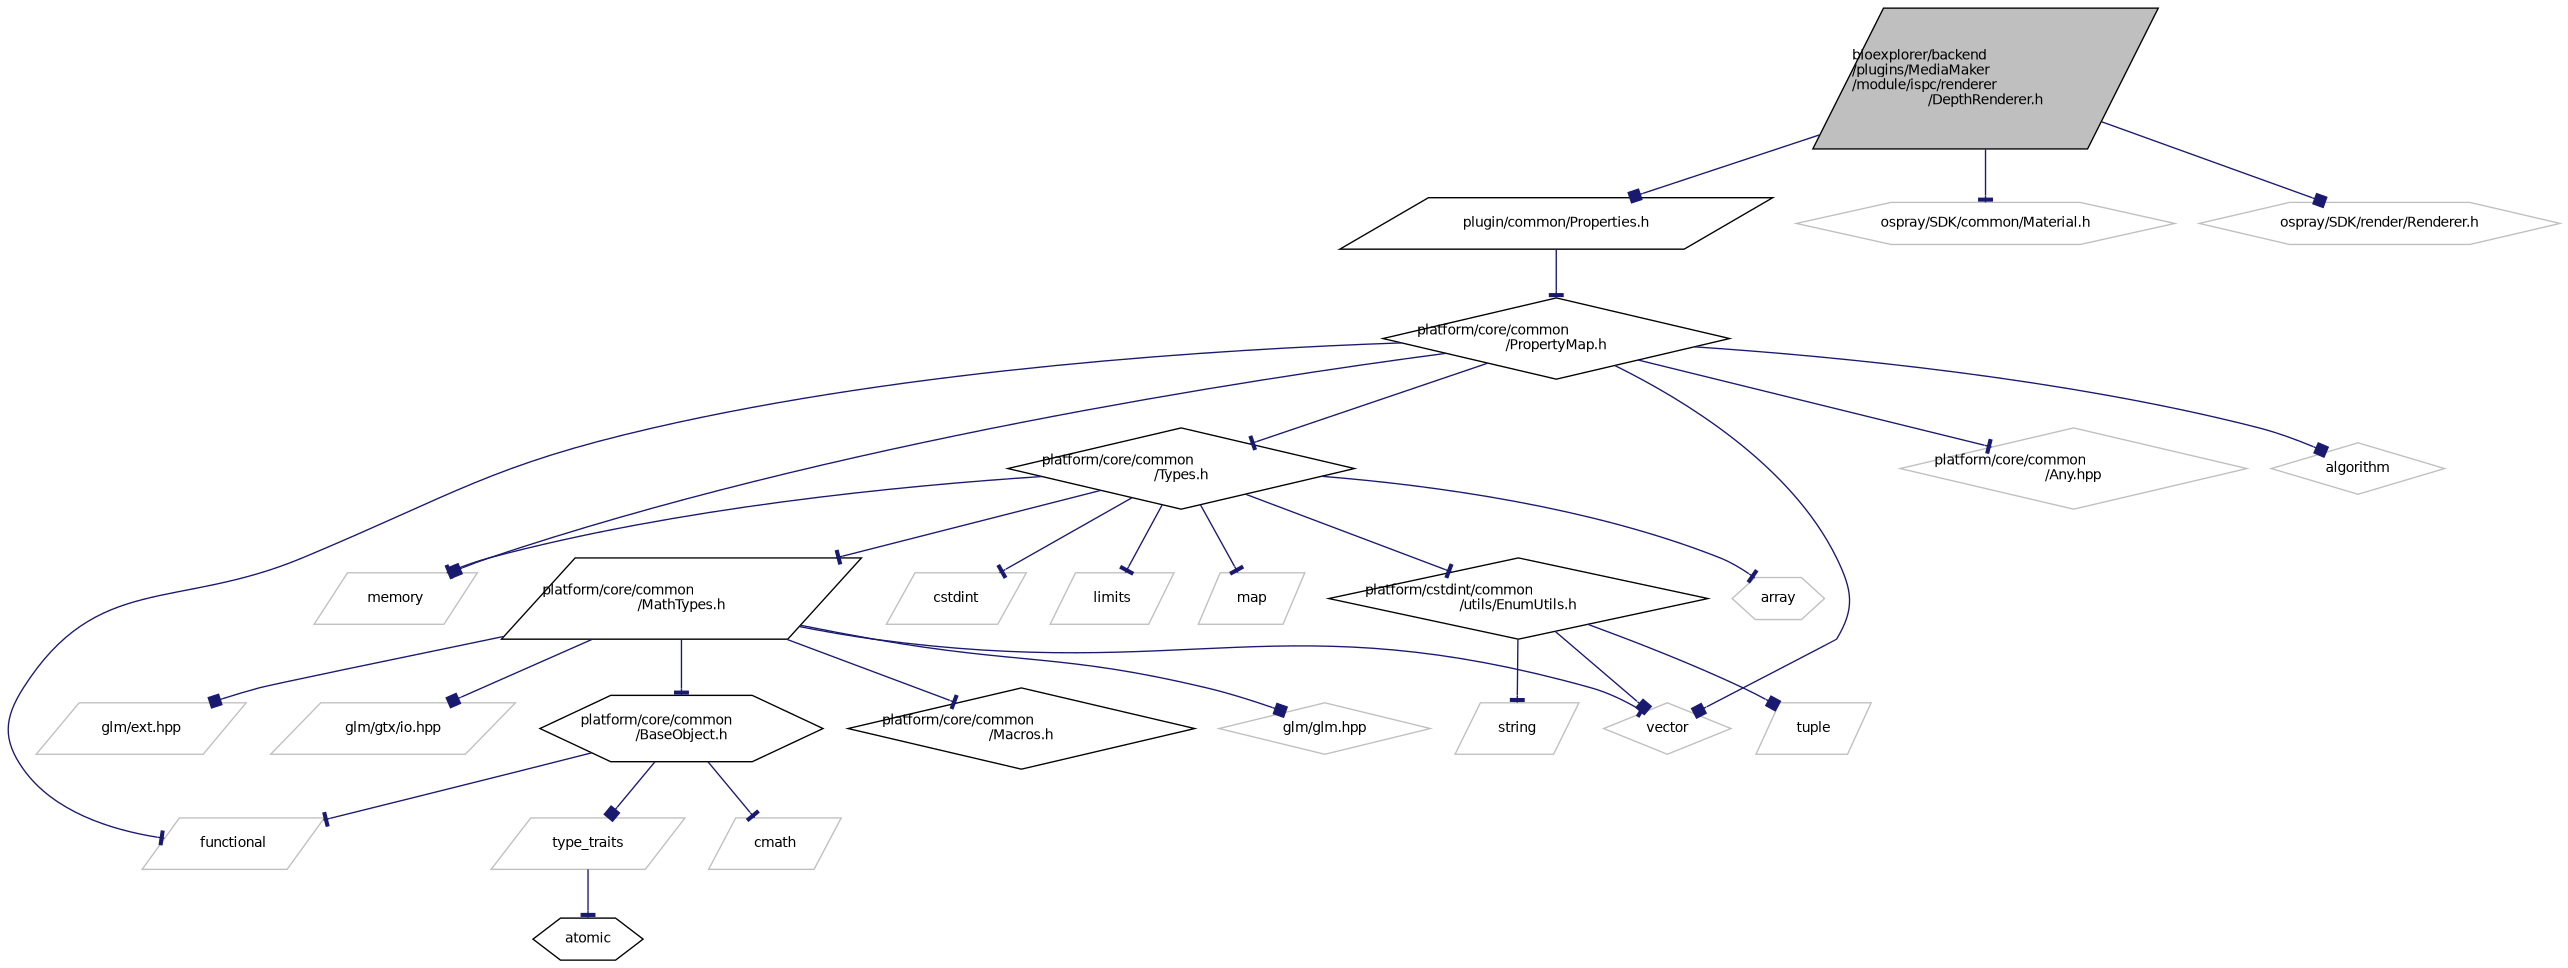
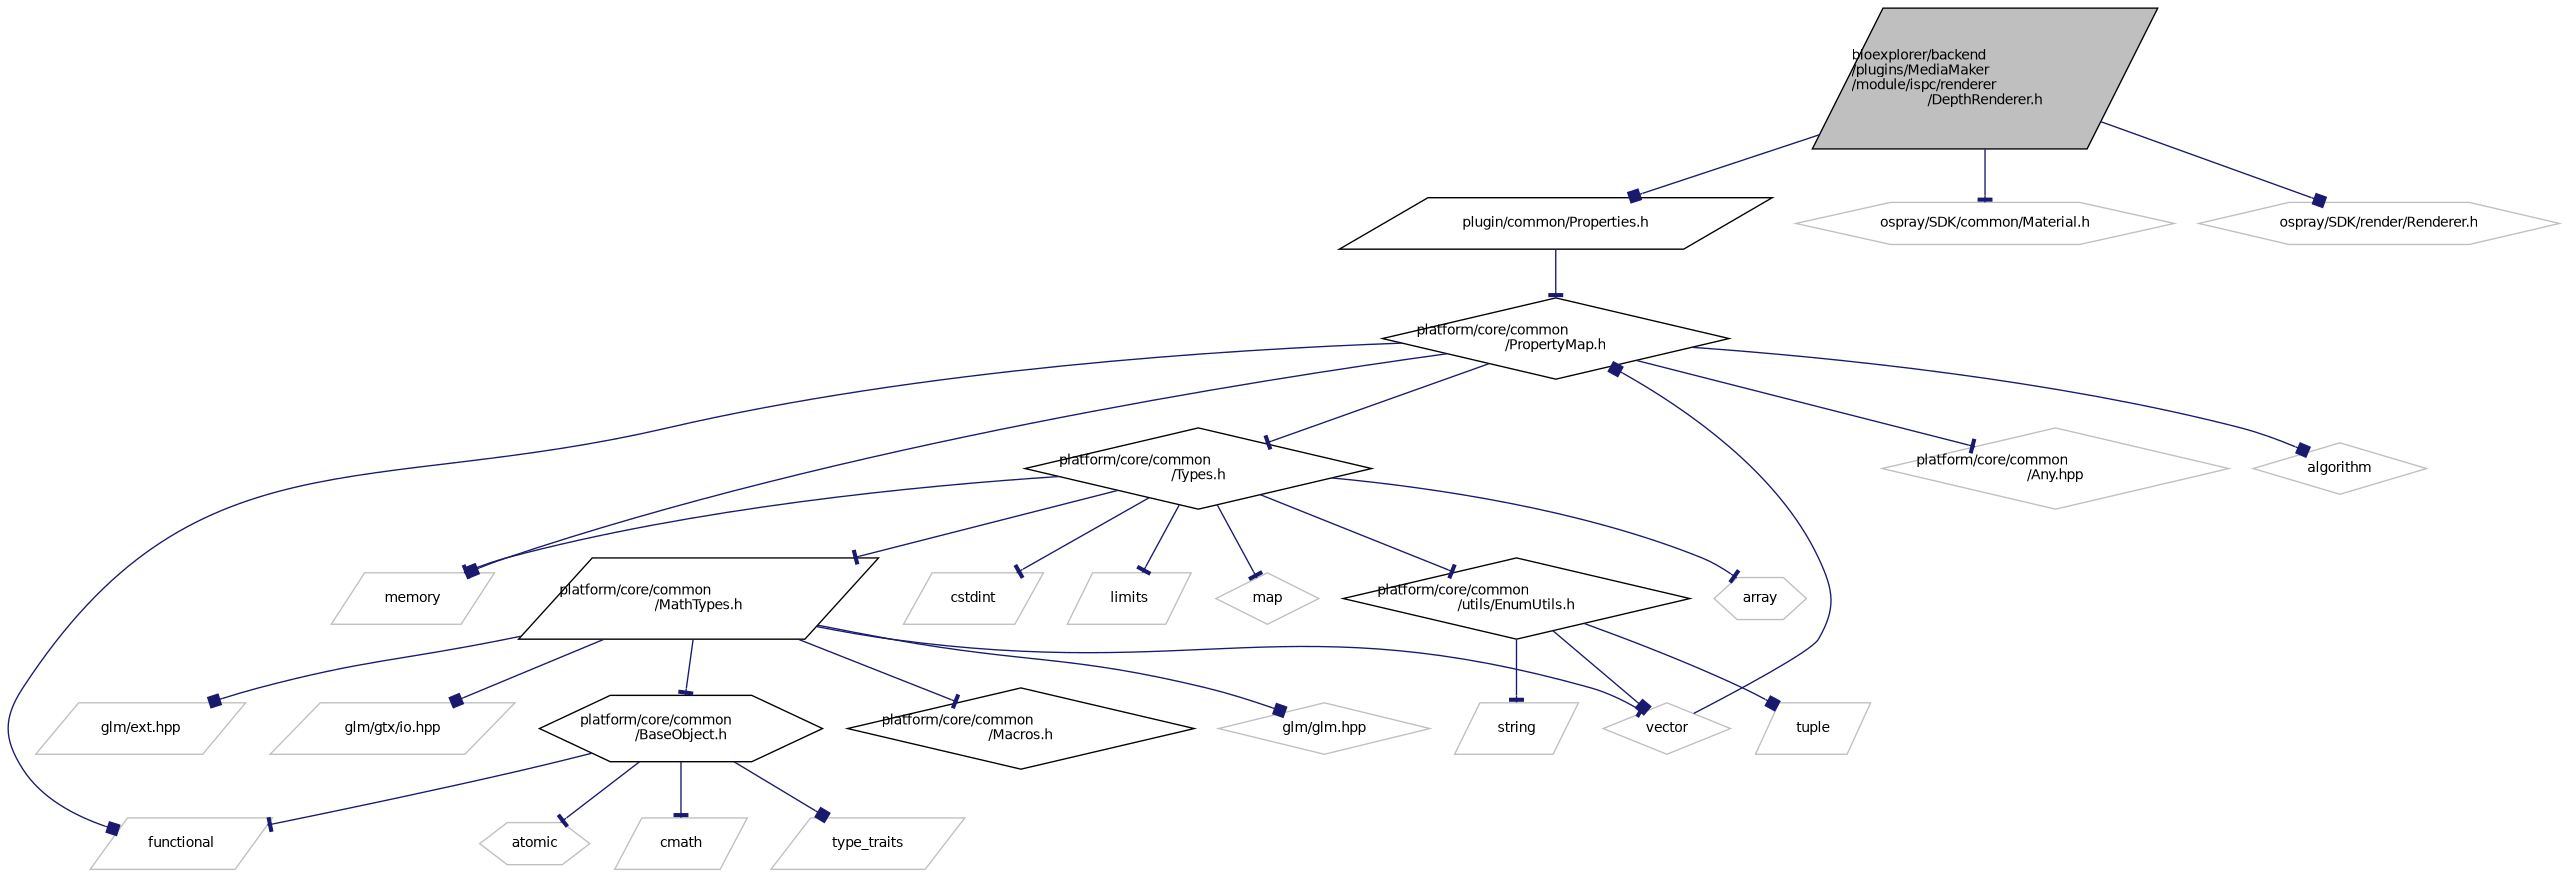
(566, 451) -> (582, 444)
(1820, 530) -> (1808, 540)
(1252, 599) -> (1267, 599)
(1518, 599) -> (1517, 599)
(588, 890) -> (603, 790)
(588, 939) -> (535, 844)
